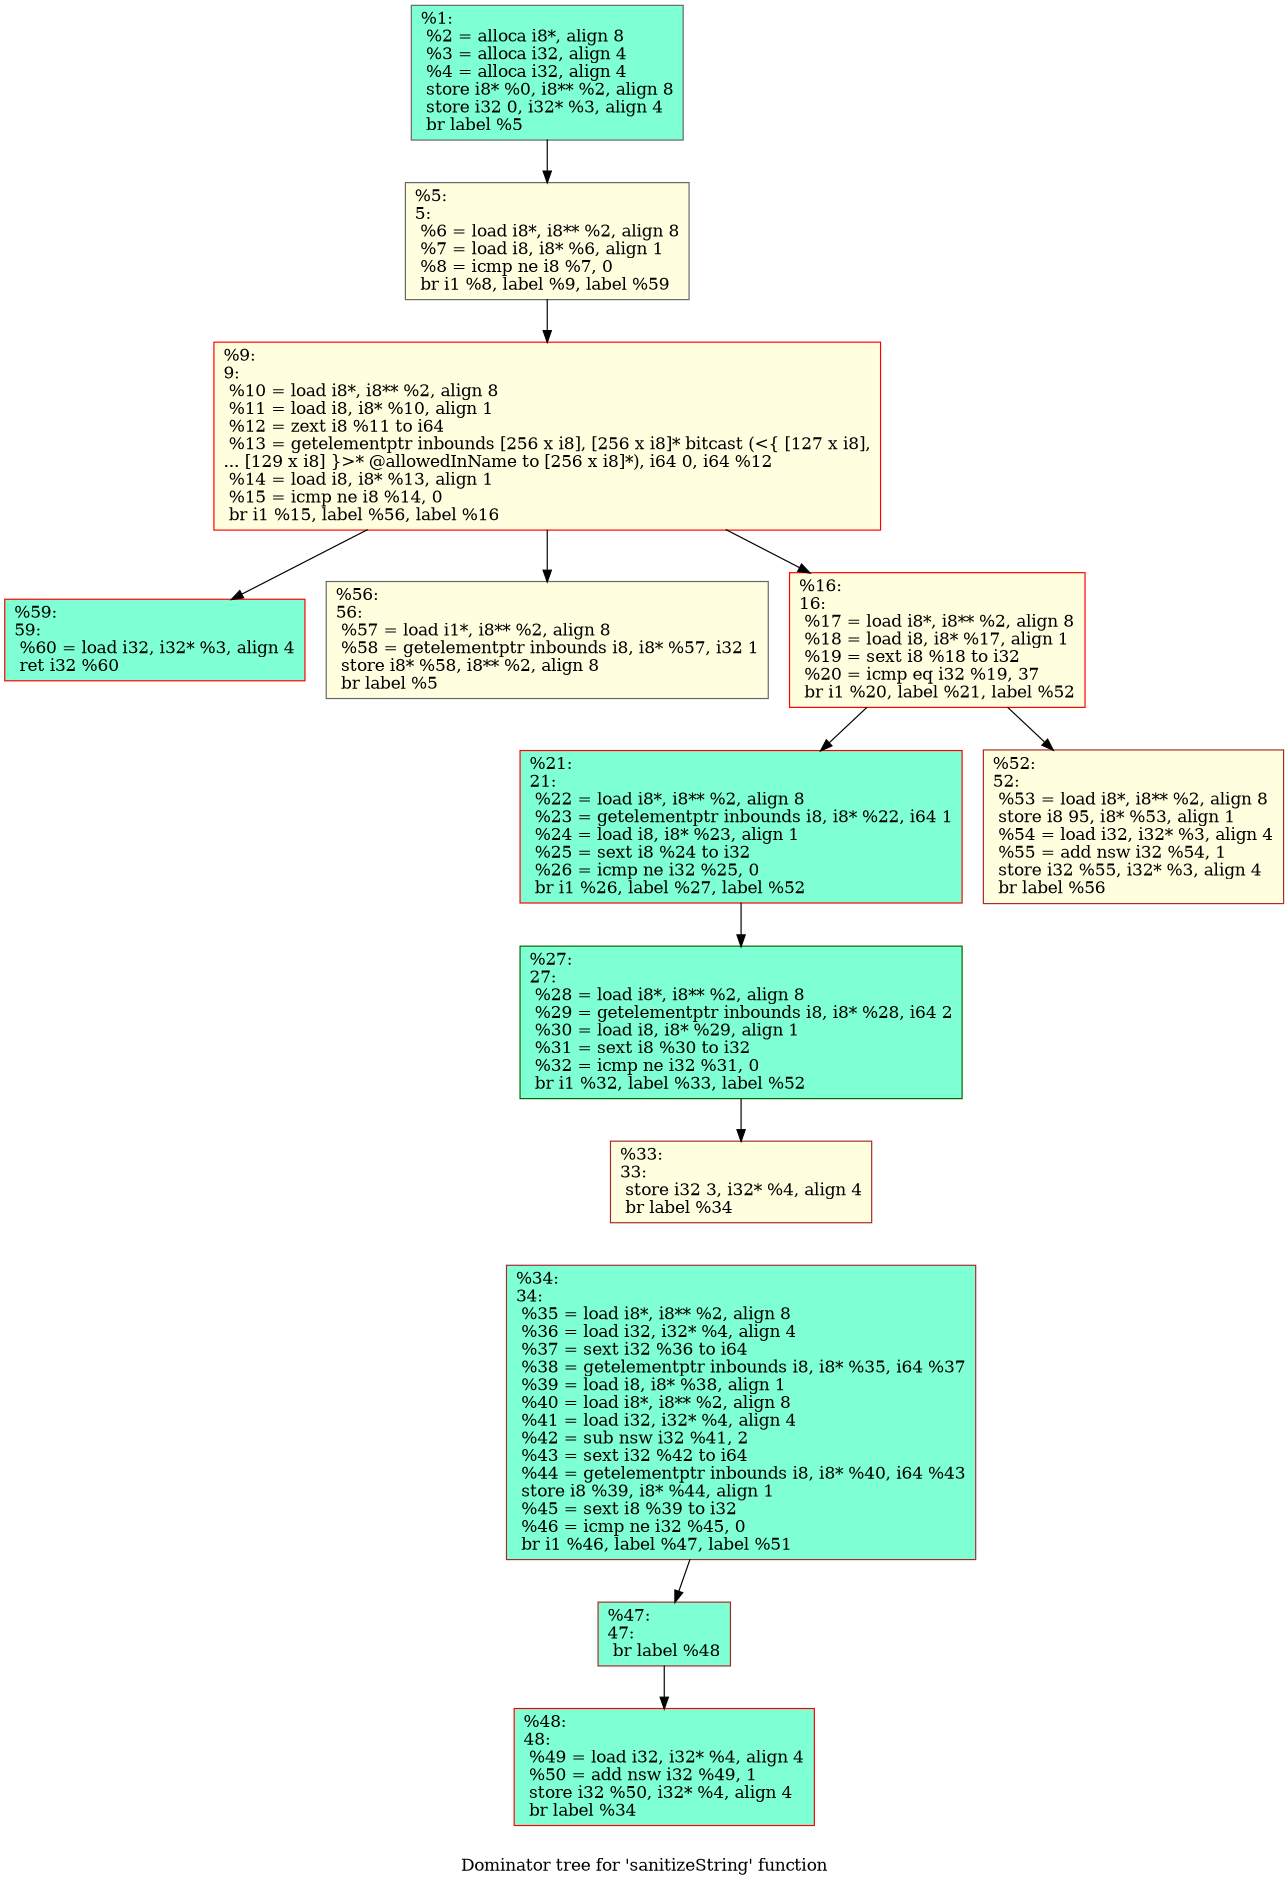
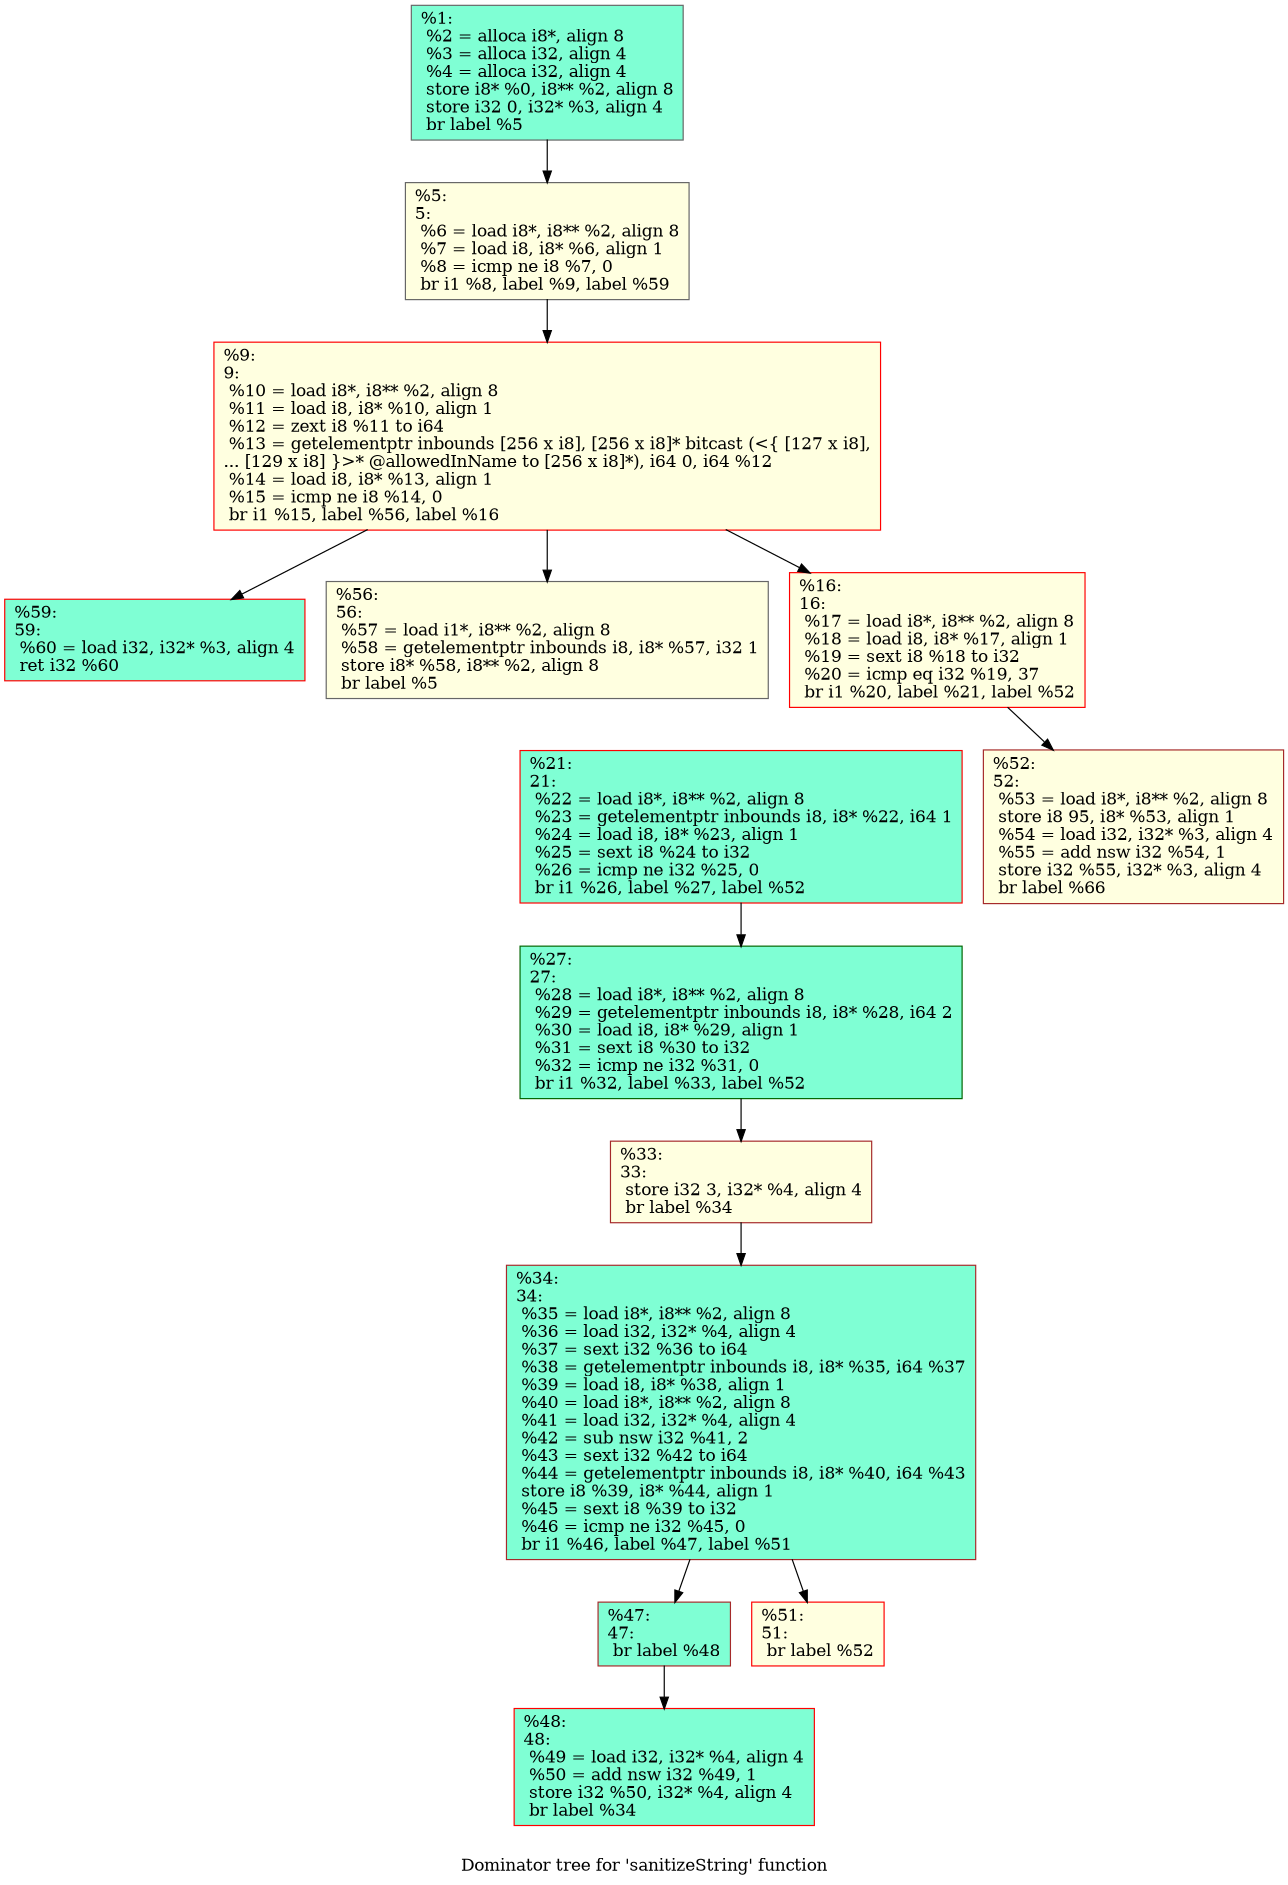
(848, 725) -> none
(1050, 888) -> (1050, 888)
none -> (741, 1238)
none -> (818, 1634)
